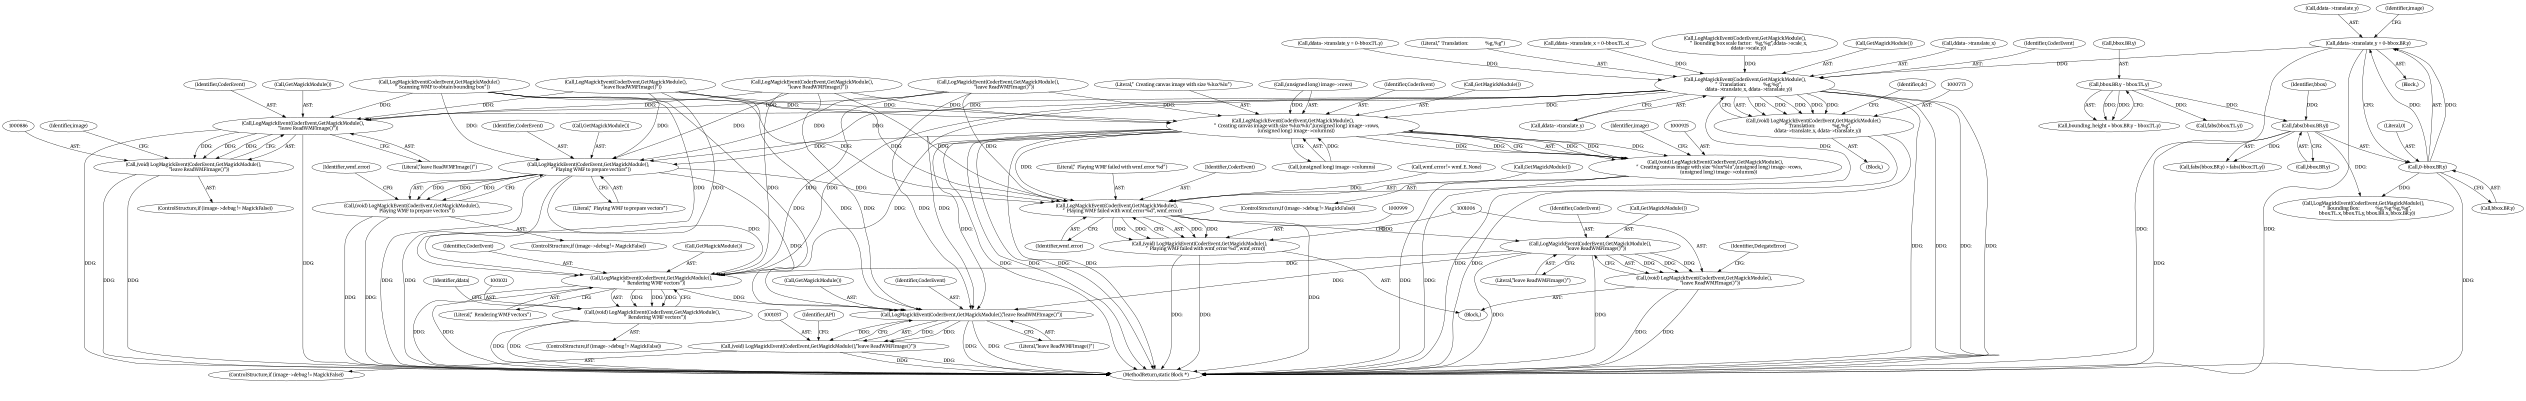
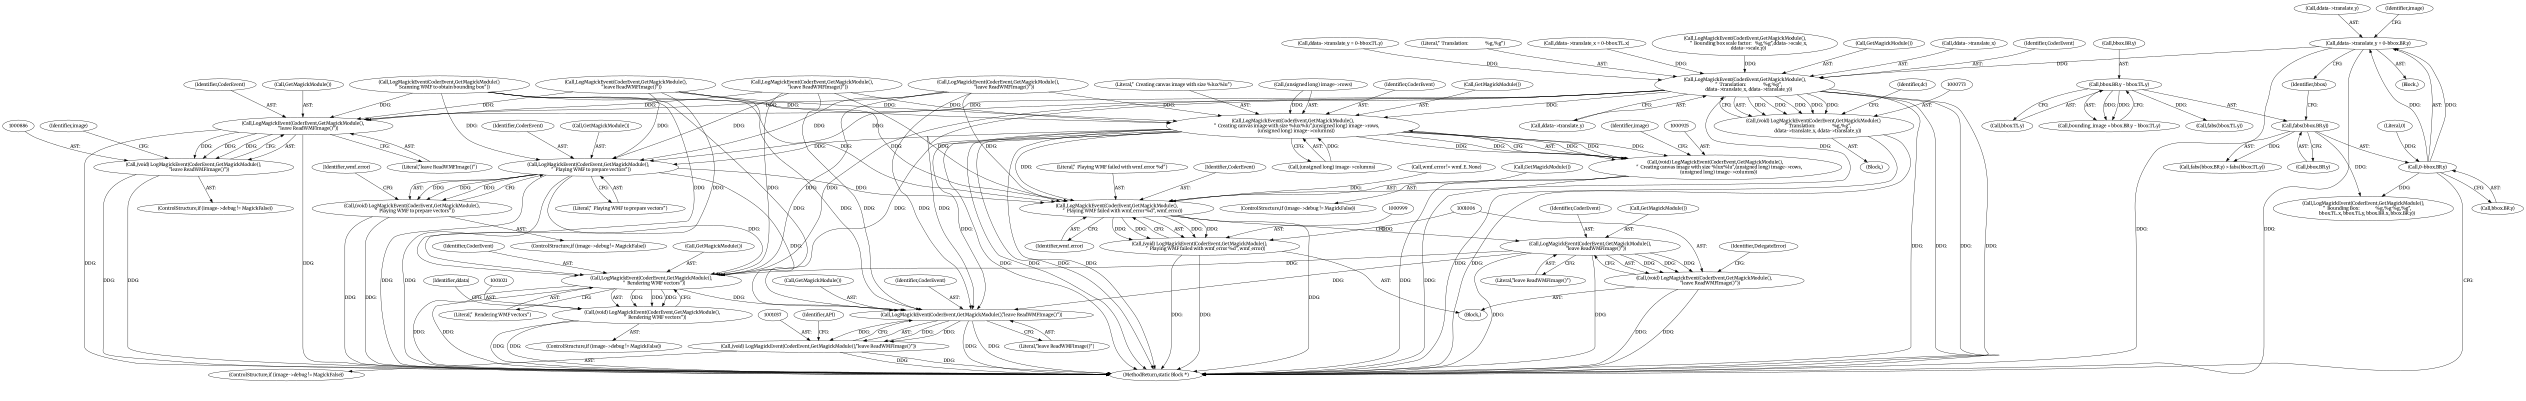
(2233, 105) -> (2233, 105)
(2313, 105) -> (2313, 105)
(2365, 115) -> (2334, 61)
none -> (2007, 126)
(2109, 126) -> (2109, 126)
(2411, 147) -> (2411, 147)
(2469, 281) -> (2469, 281)
(2154, 339) -> none
